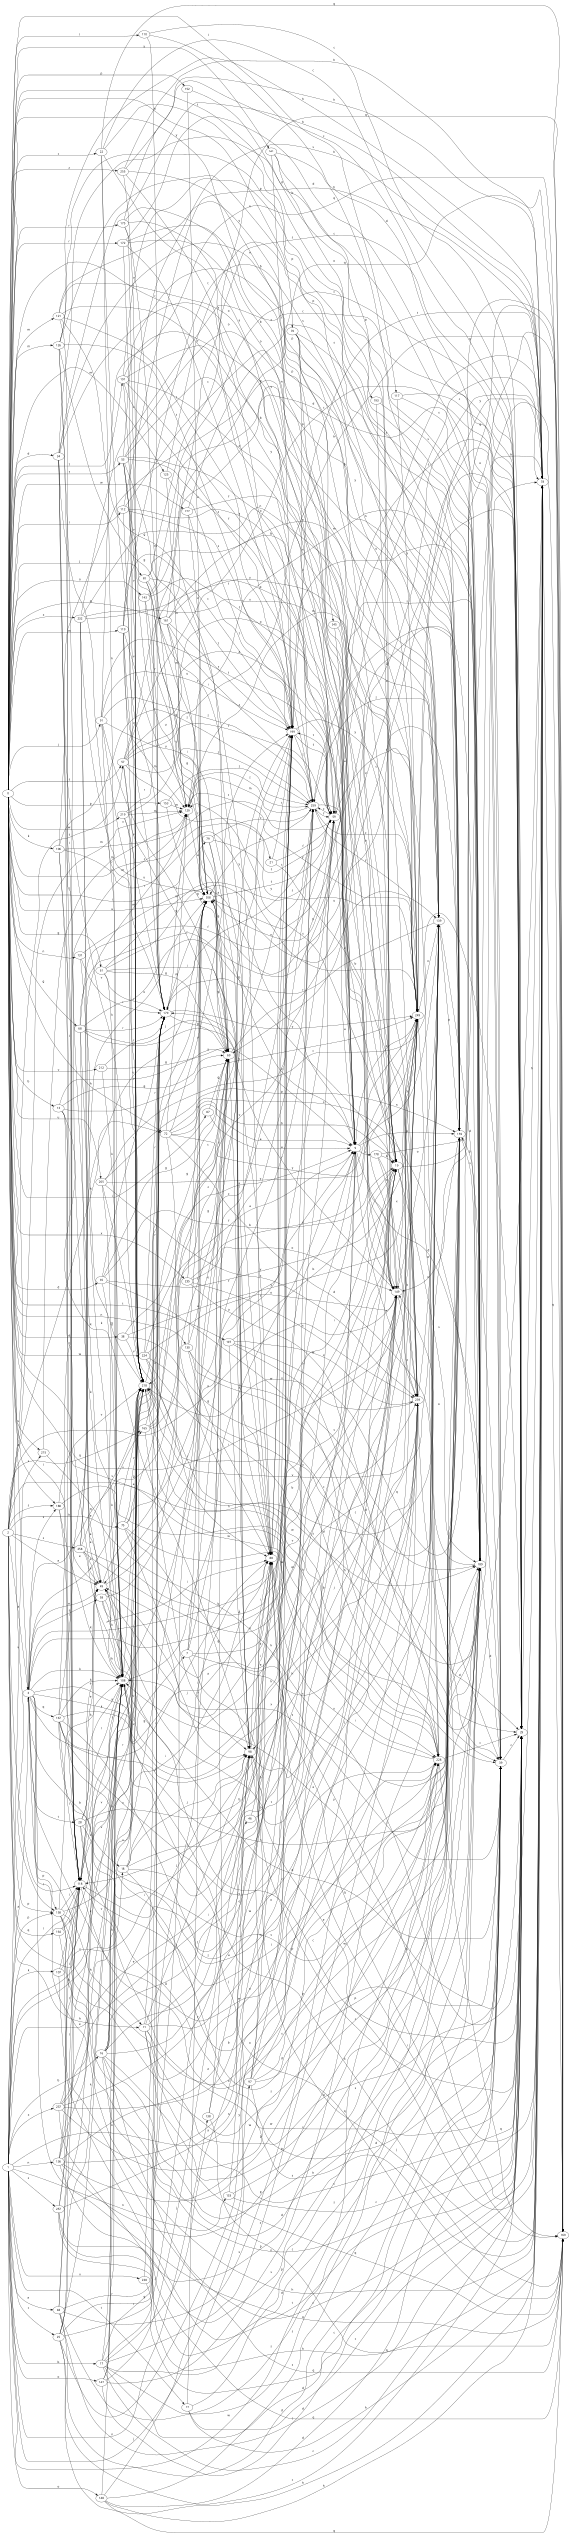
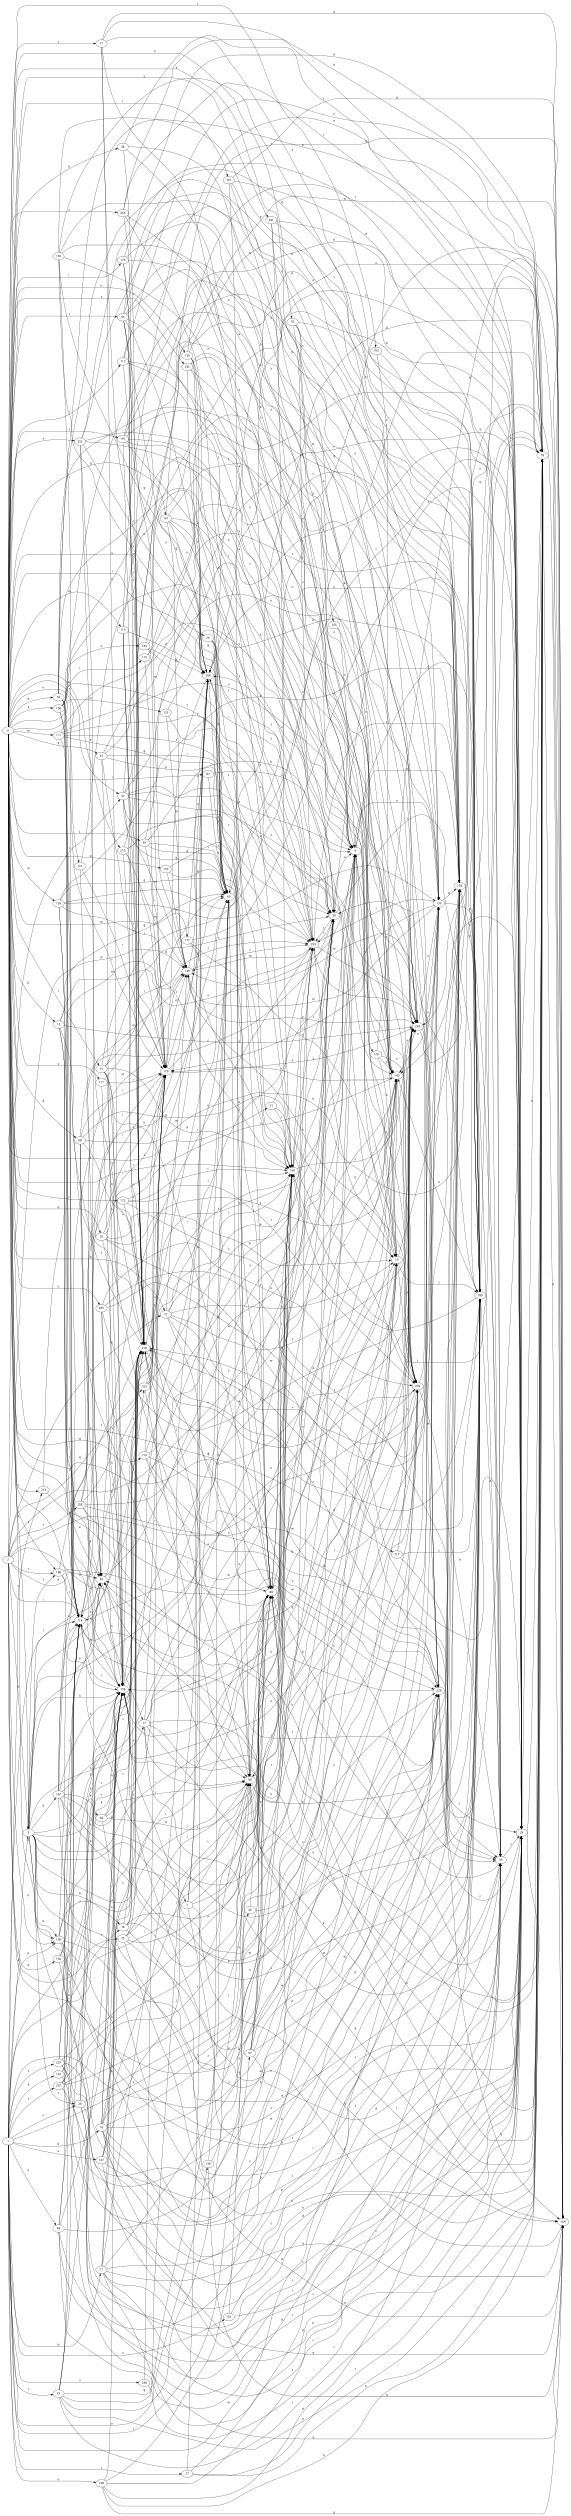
(187, 89) -> none
(20, 598) -> (81, 656)
(202, 601) -> none
(32, 2165) -> (41, 2121)
